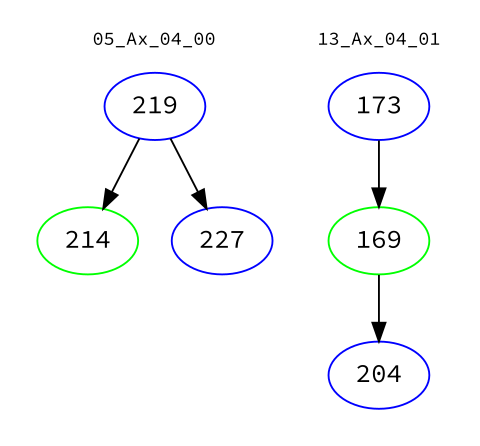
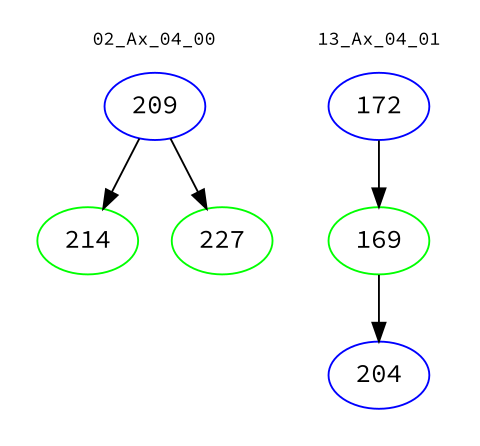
(155, 40) -> (155, 40)
(155, 106) -> (155, 106)
(379, 106) -> (379, 106)
(222, 241) -> (222, 241)
